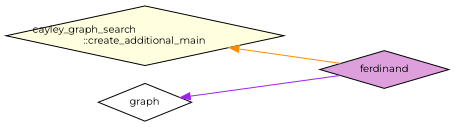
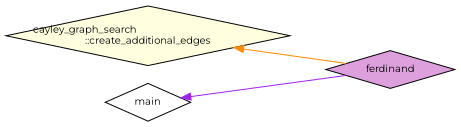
(145, 36) -> (148, 36)
(145, 102) -> (148, 102)
